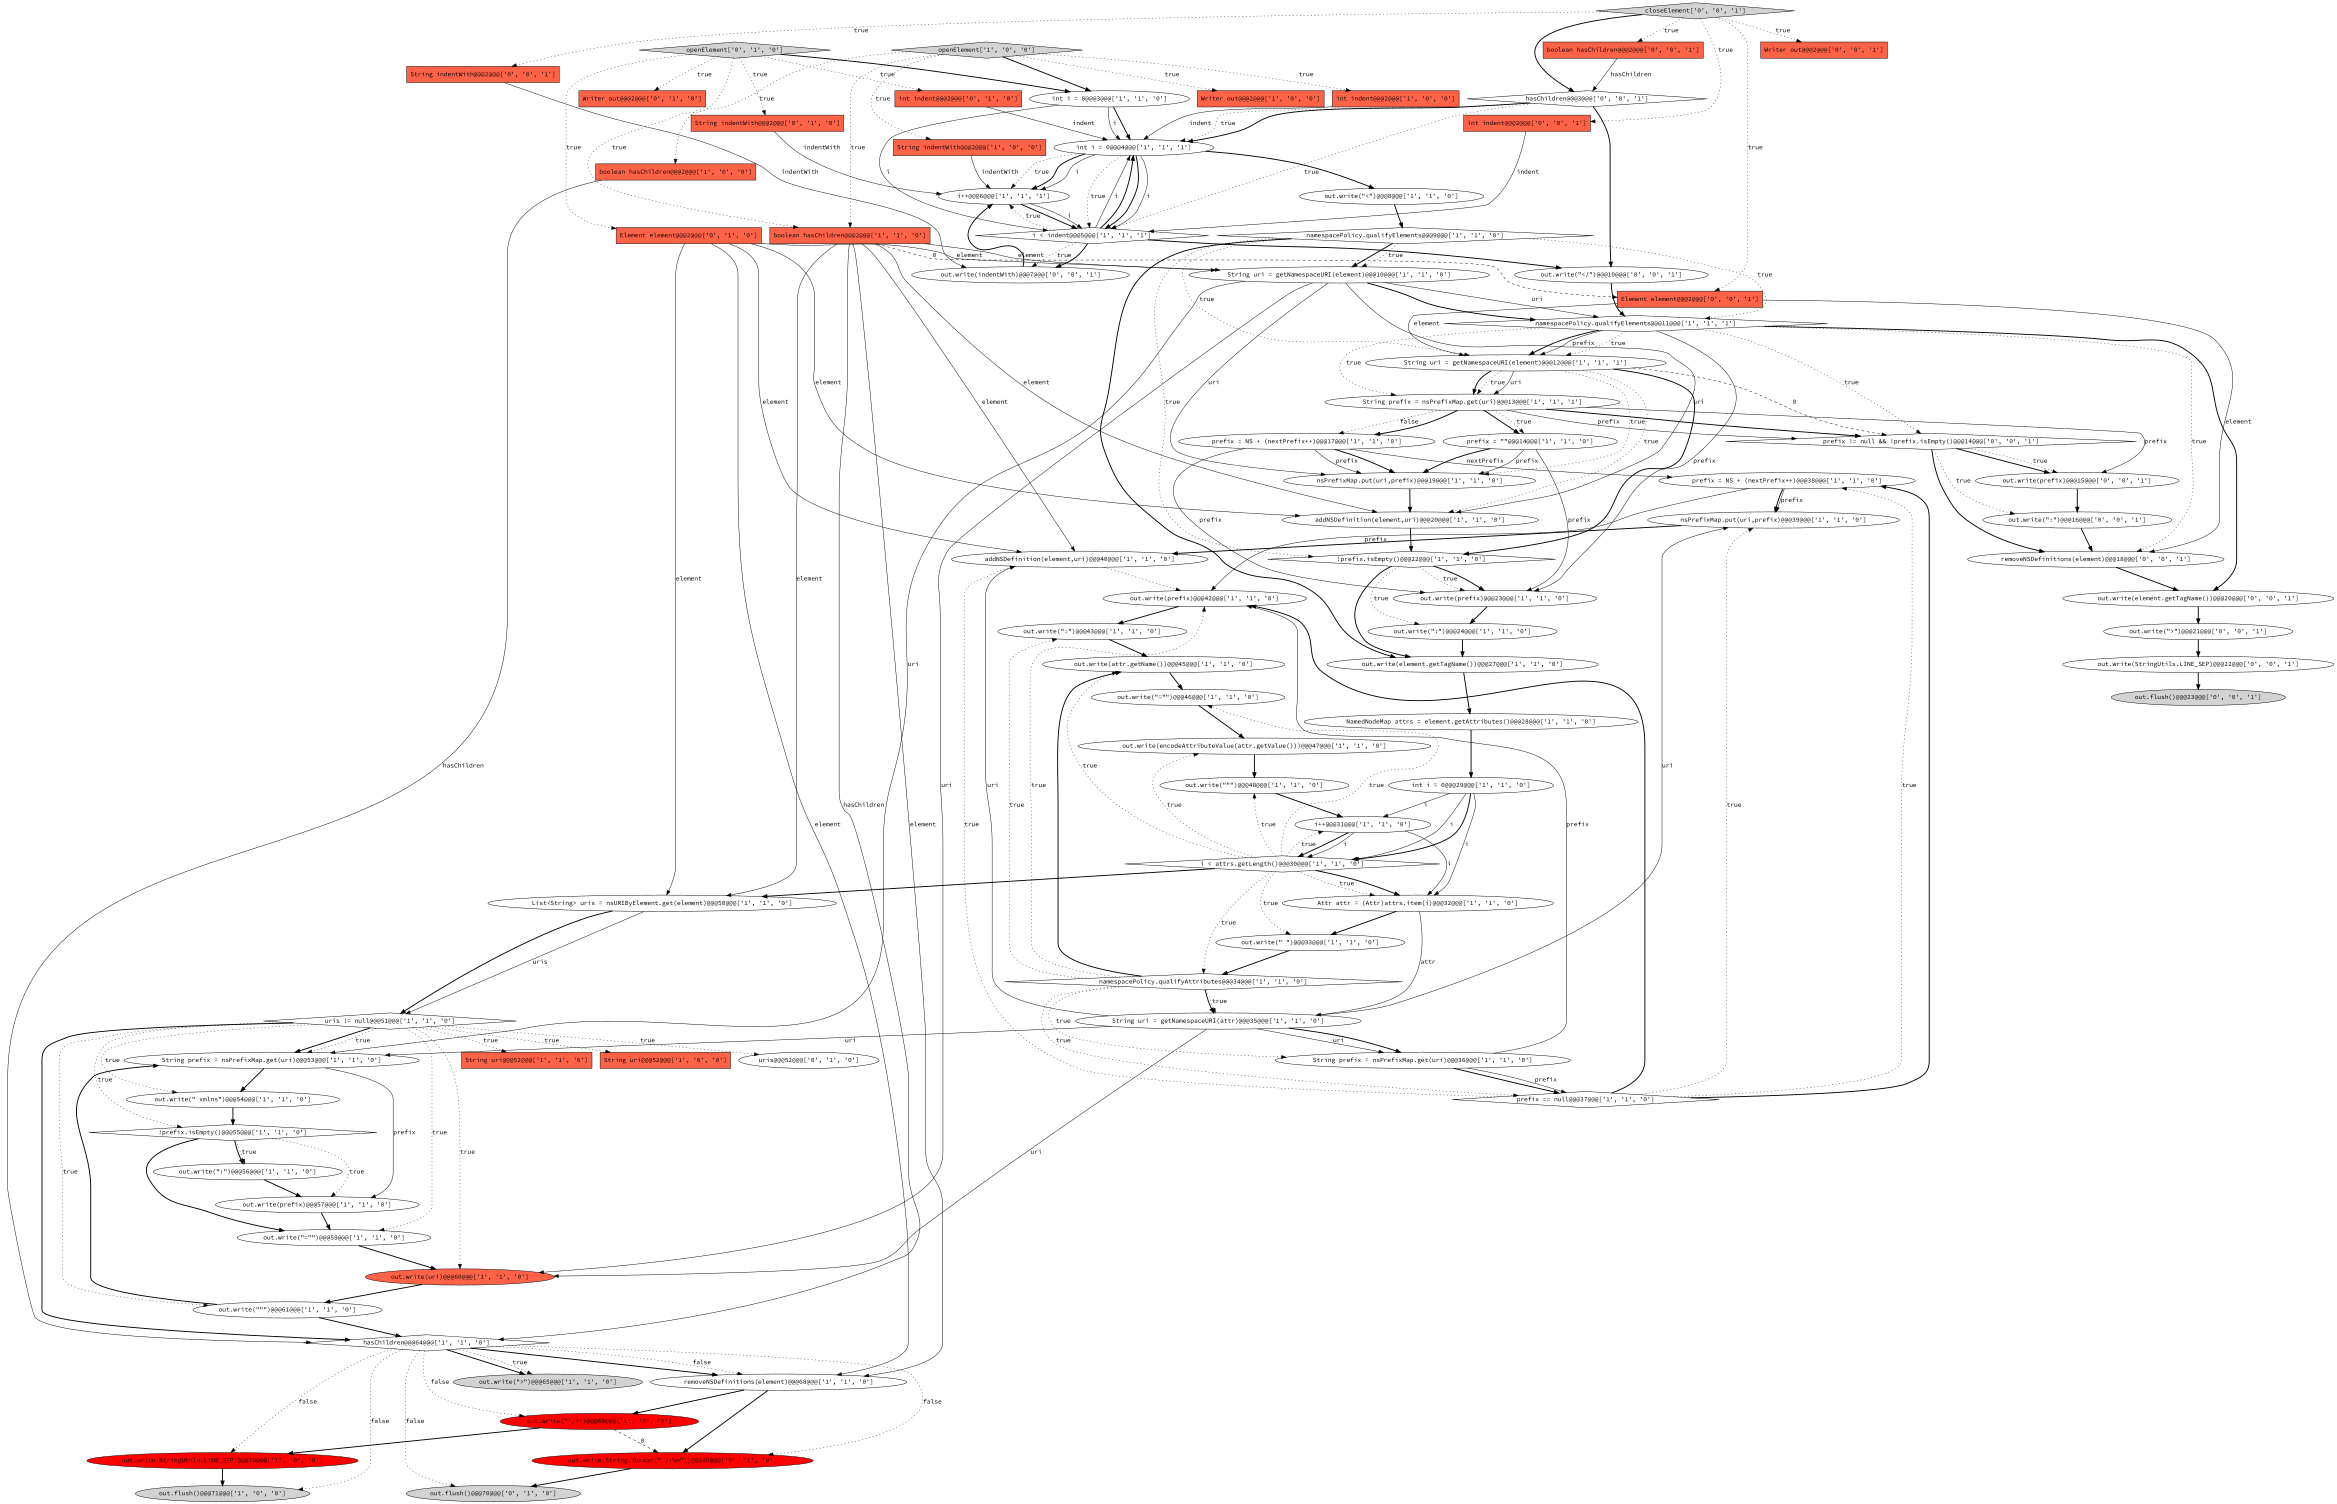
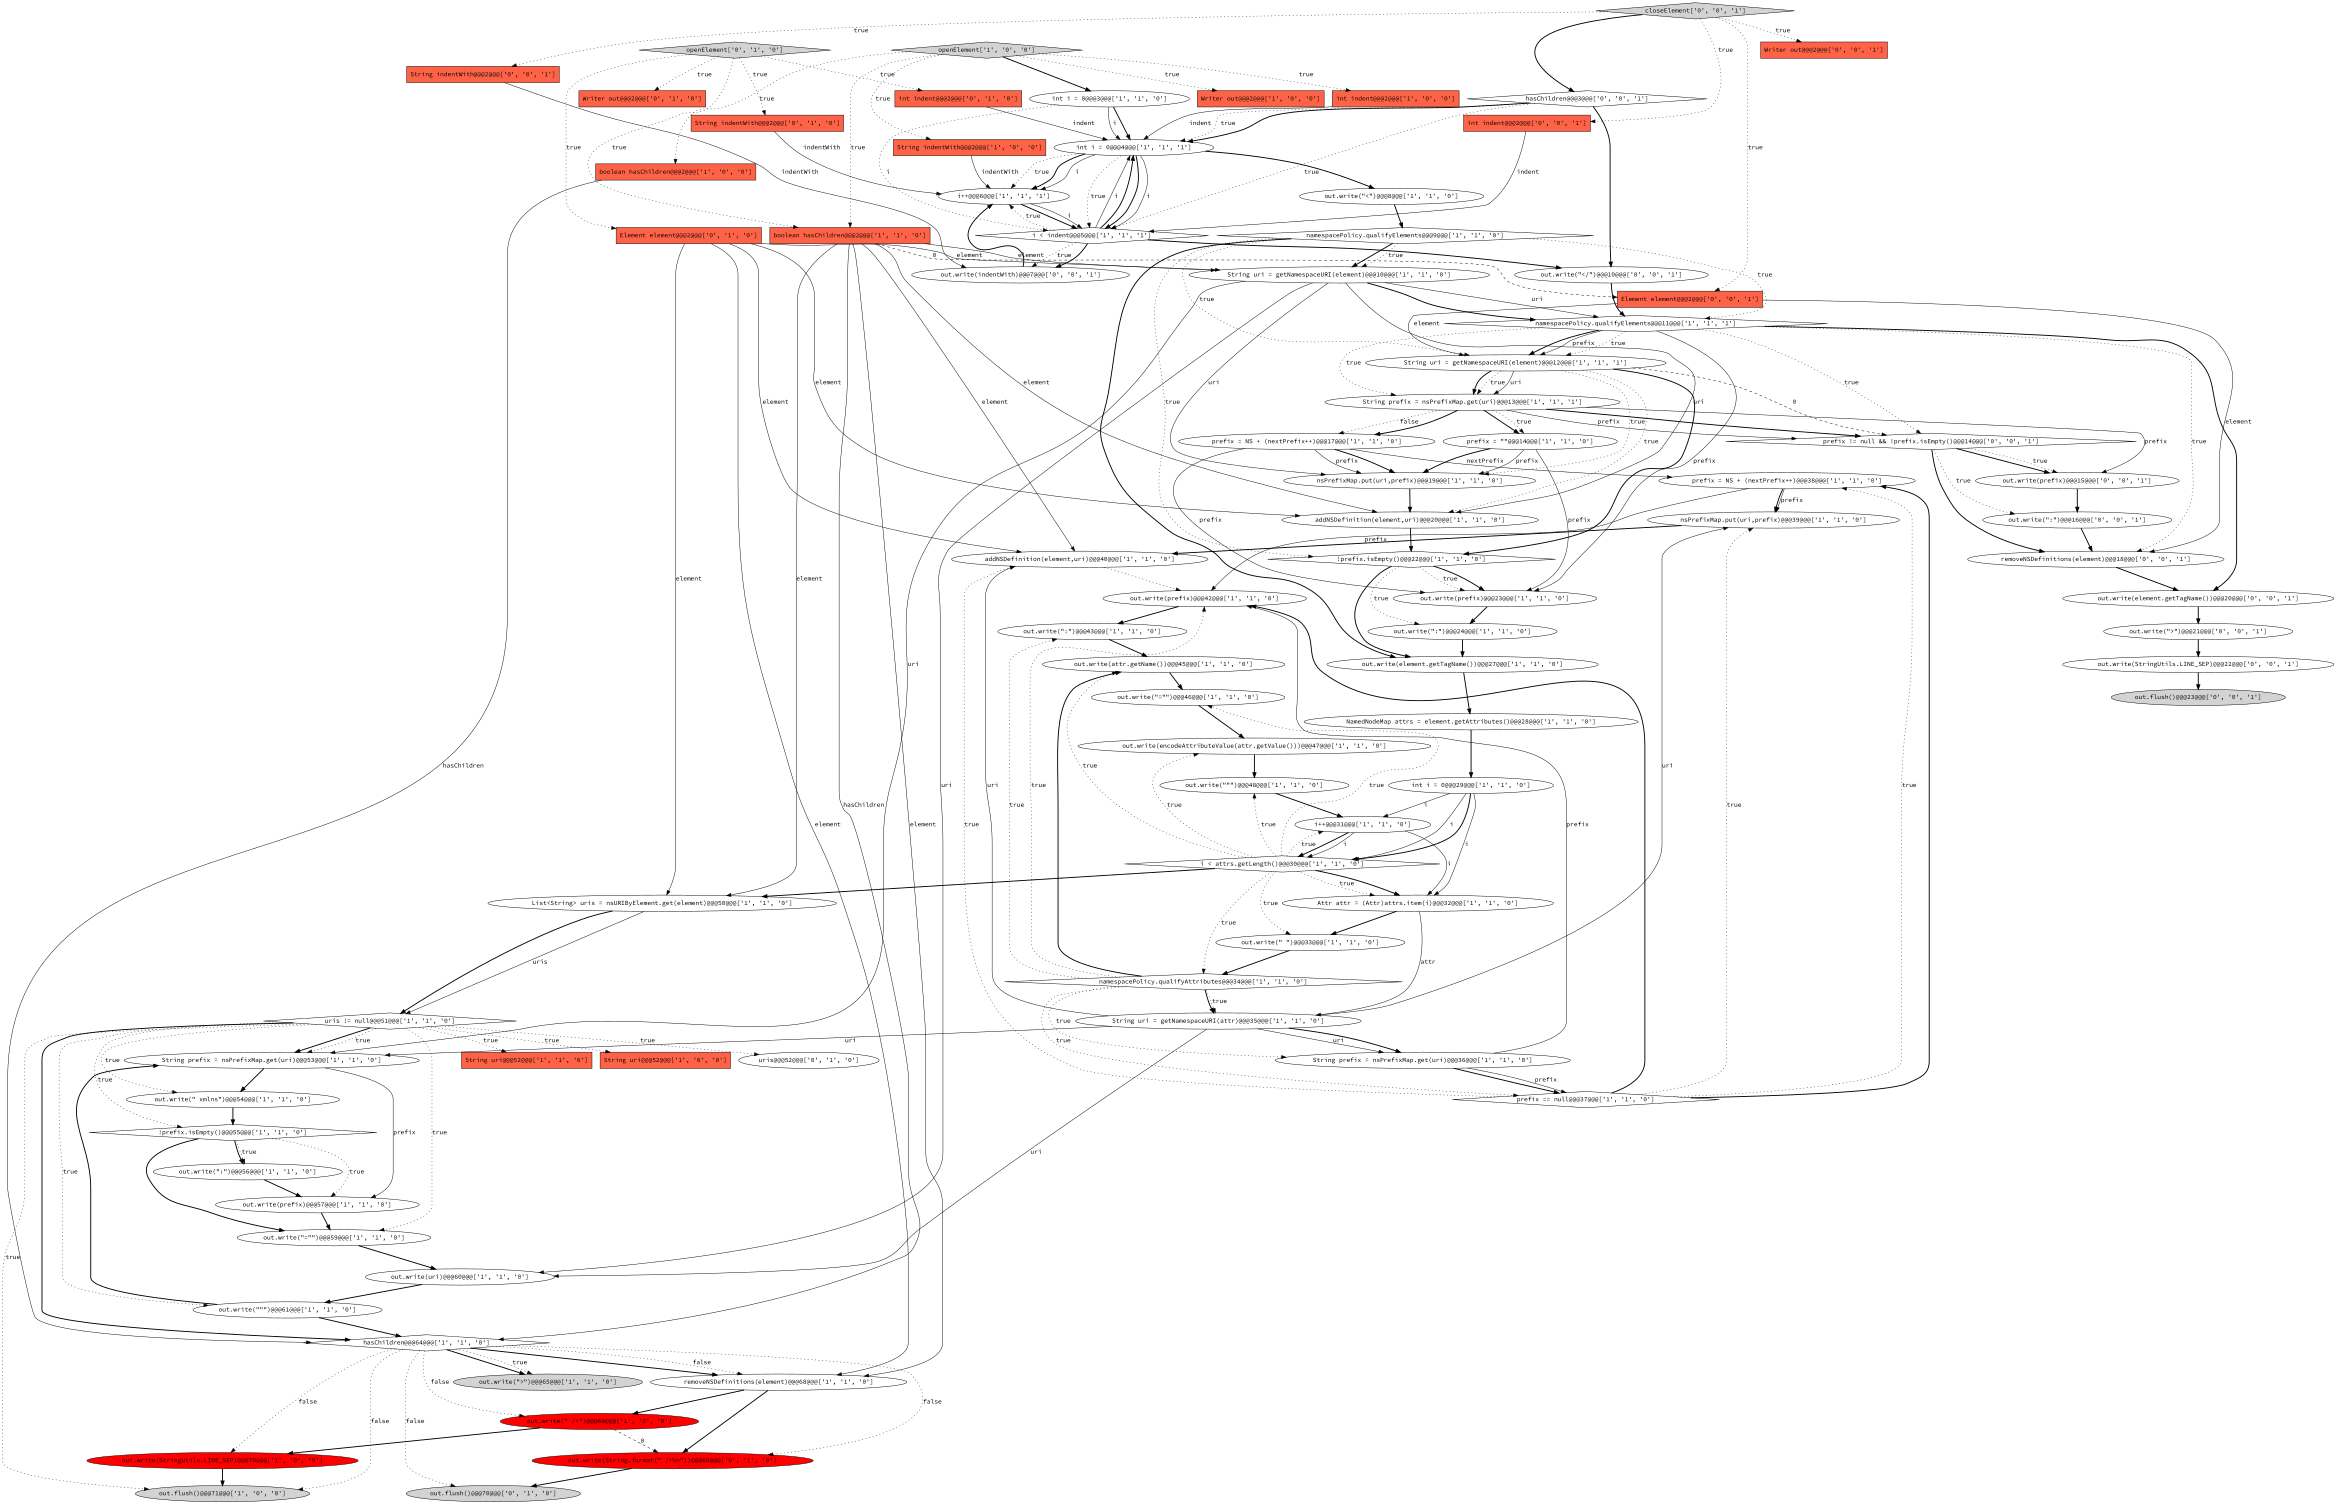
(1623, 50) -> none
(923, 70) -> none
(881, 156) -> (881, 156)
(460, 1137) -> (25, 1188)
(460, 1277) -> (460, 1277)
